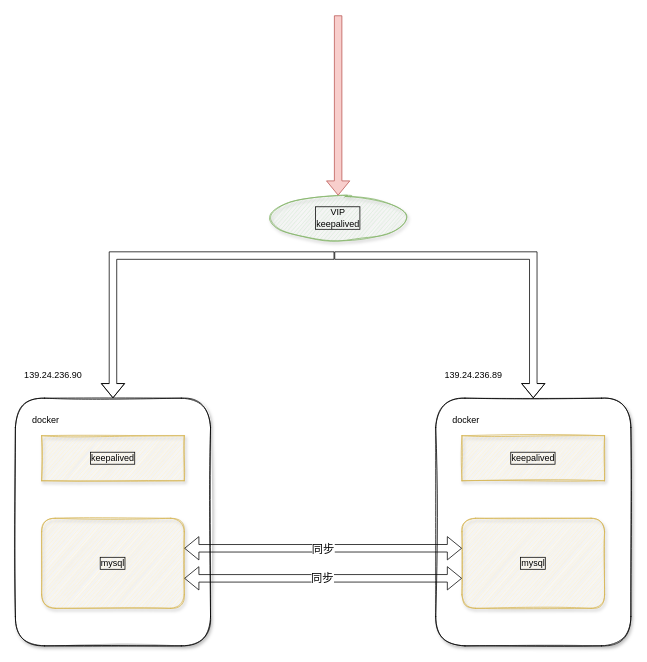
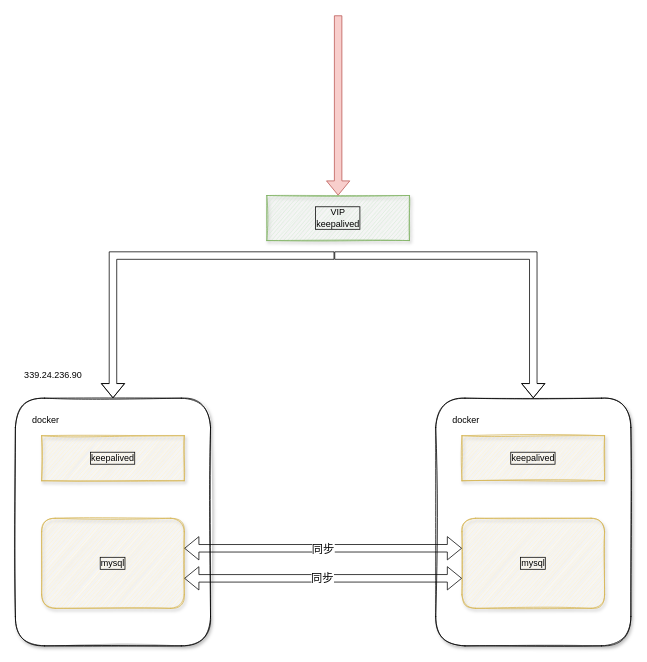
(338, 218) -> (338, 218)
(53, 375) -> (53, 375)
(473, 375) -> none
